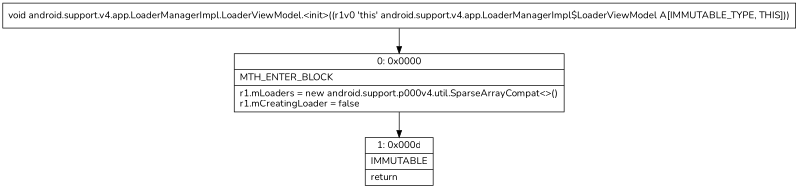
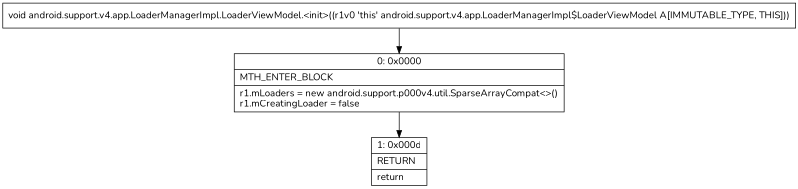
(399, 161) -> (396, 161)
